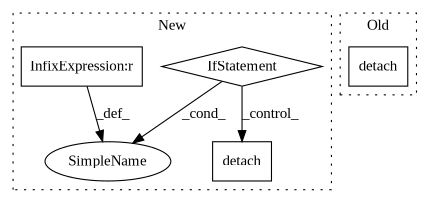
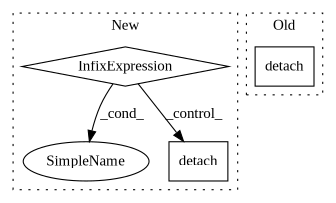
(82, 67) -> none
(242, 67) -> (125, 67)
